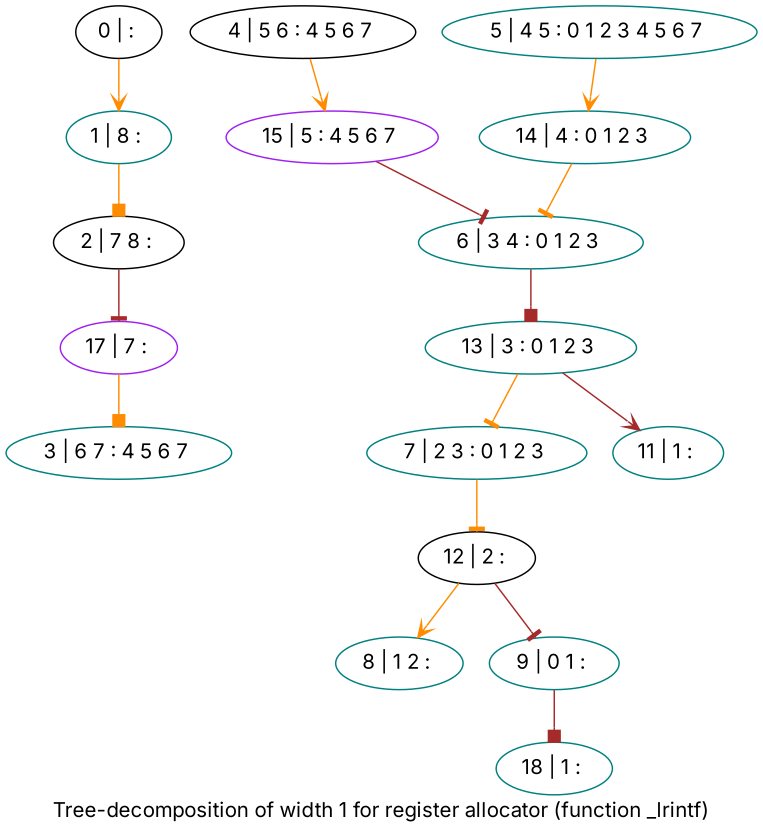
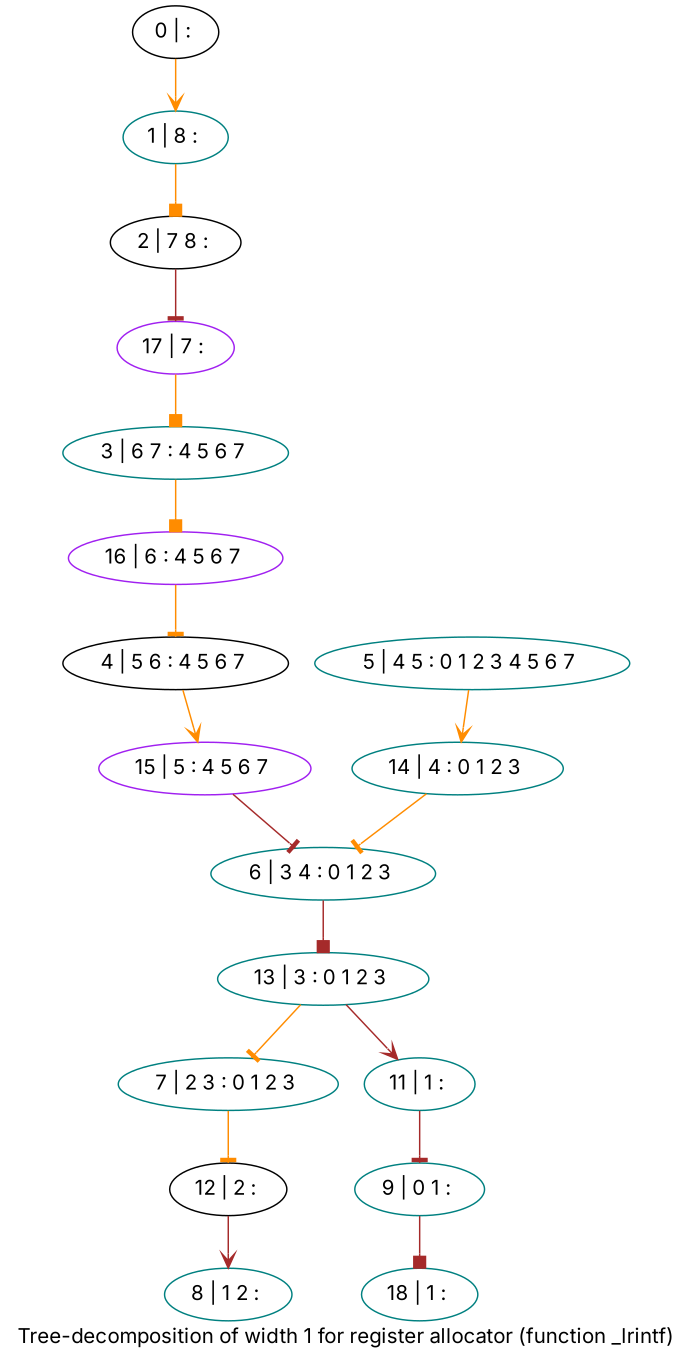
none -> (176, 558)
(443, 605) -> (228, 1235)
(513, 607) -> (420, 1133)
